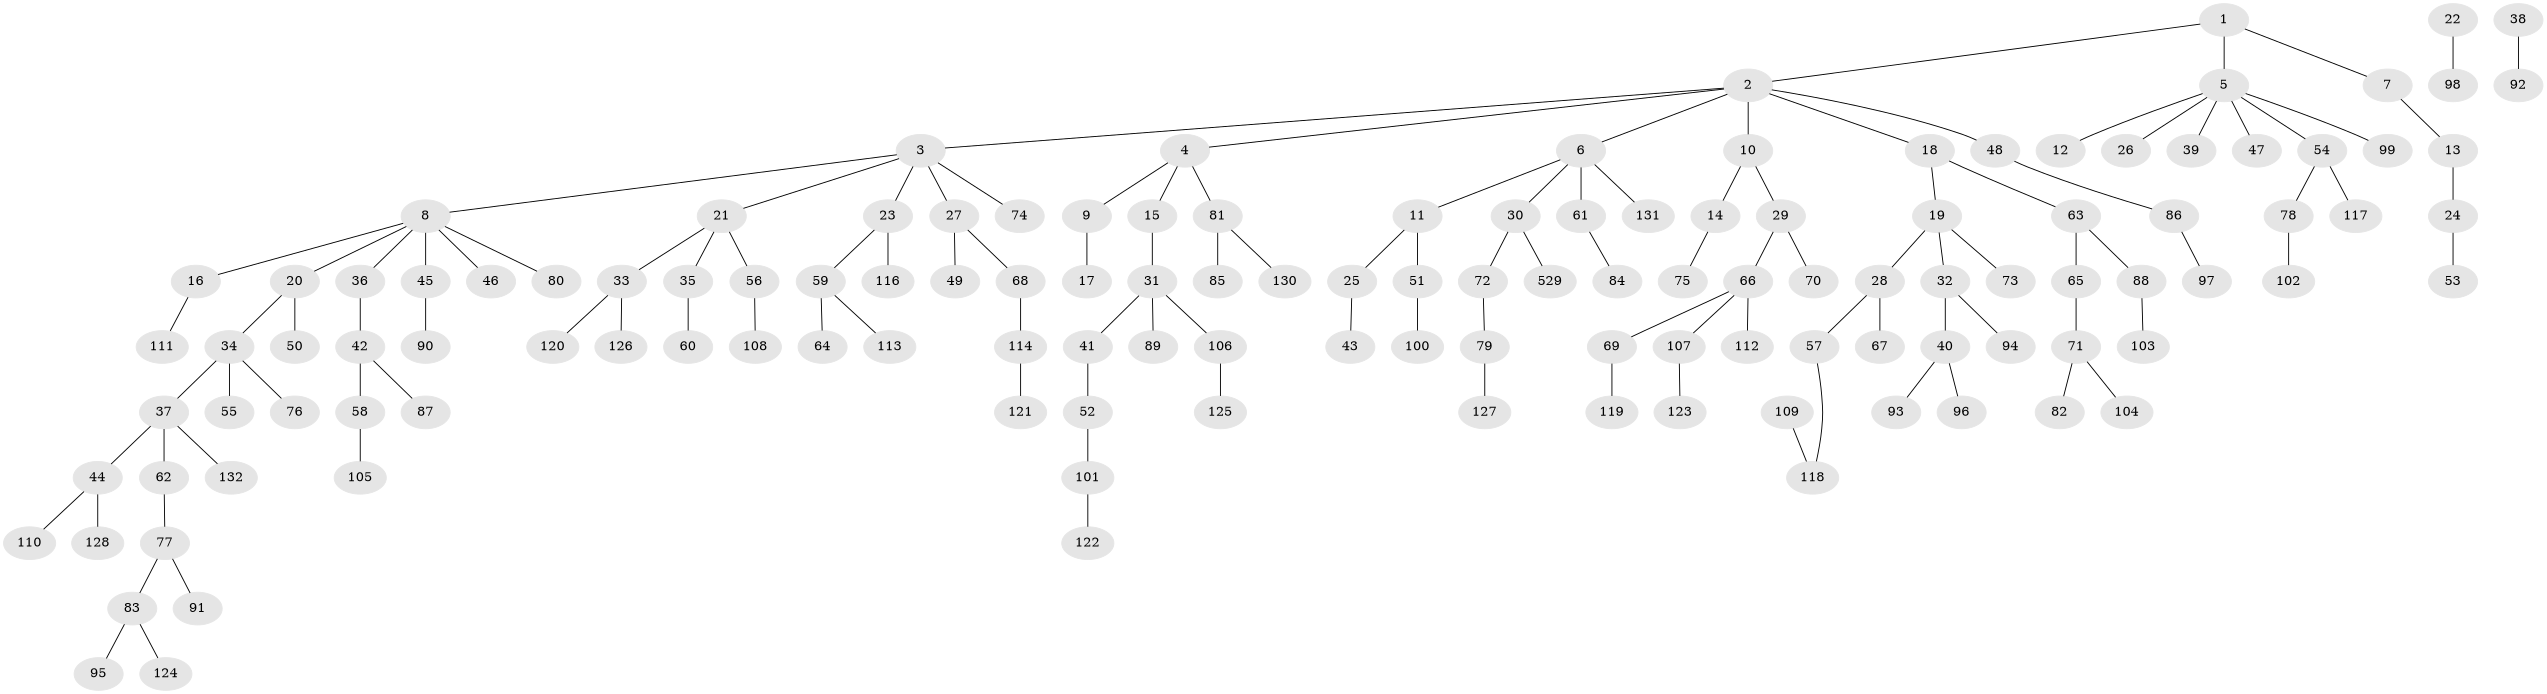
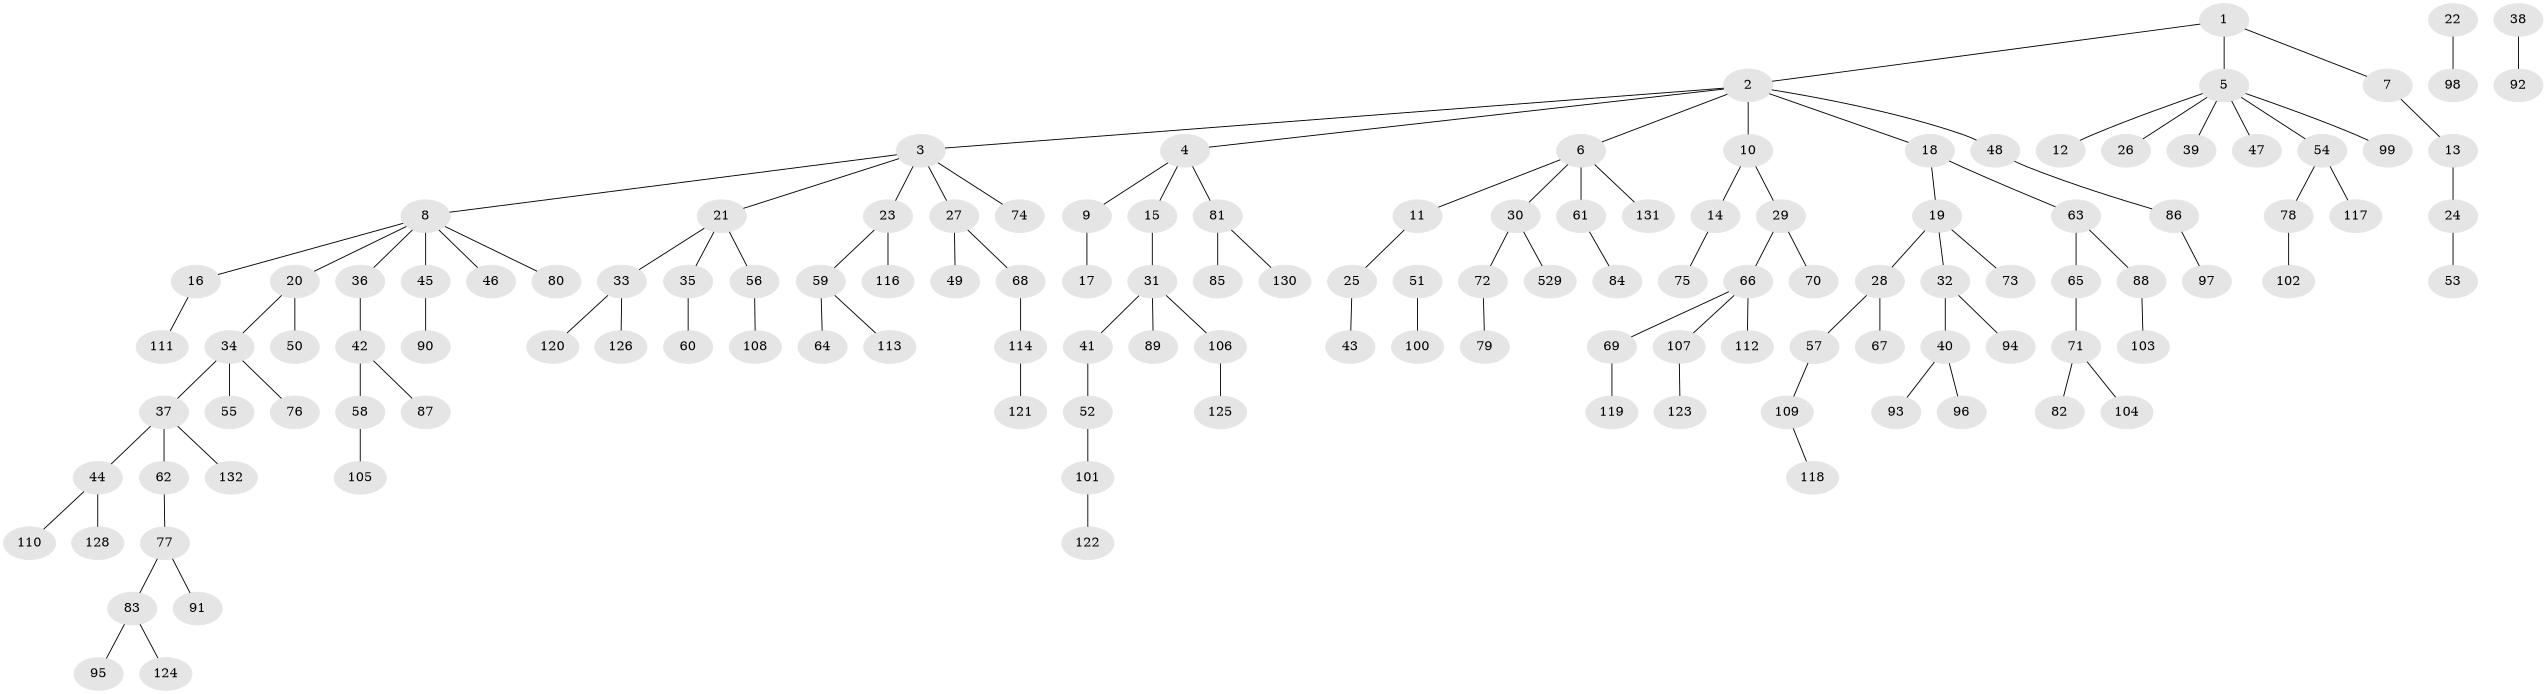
(1418, 249) -> none
(1485, 412) -> none
(1823, 412) -> (1801, 380)
